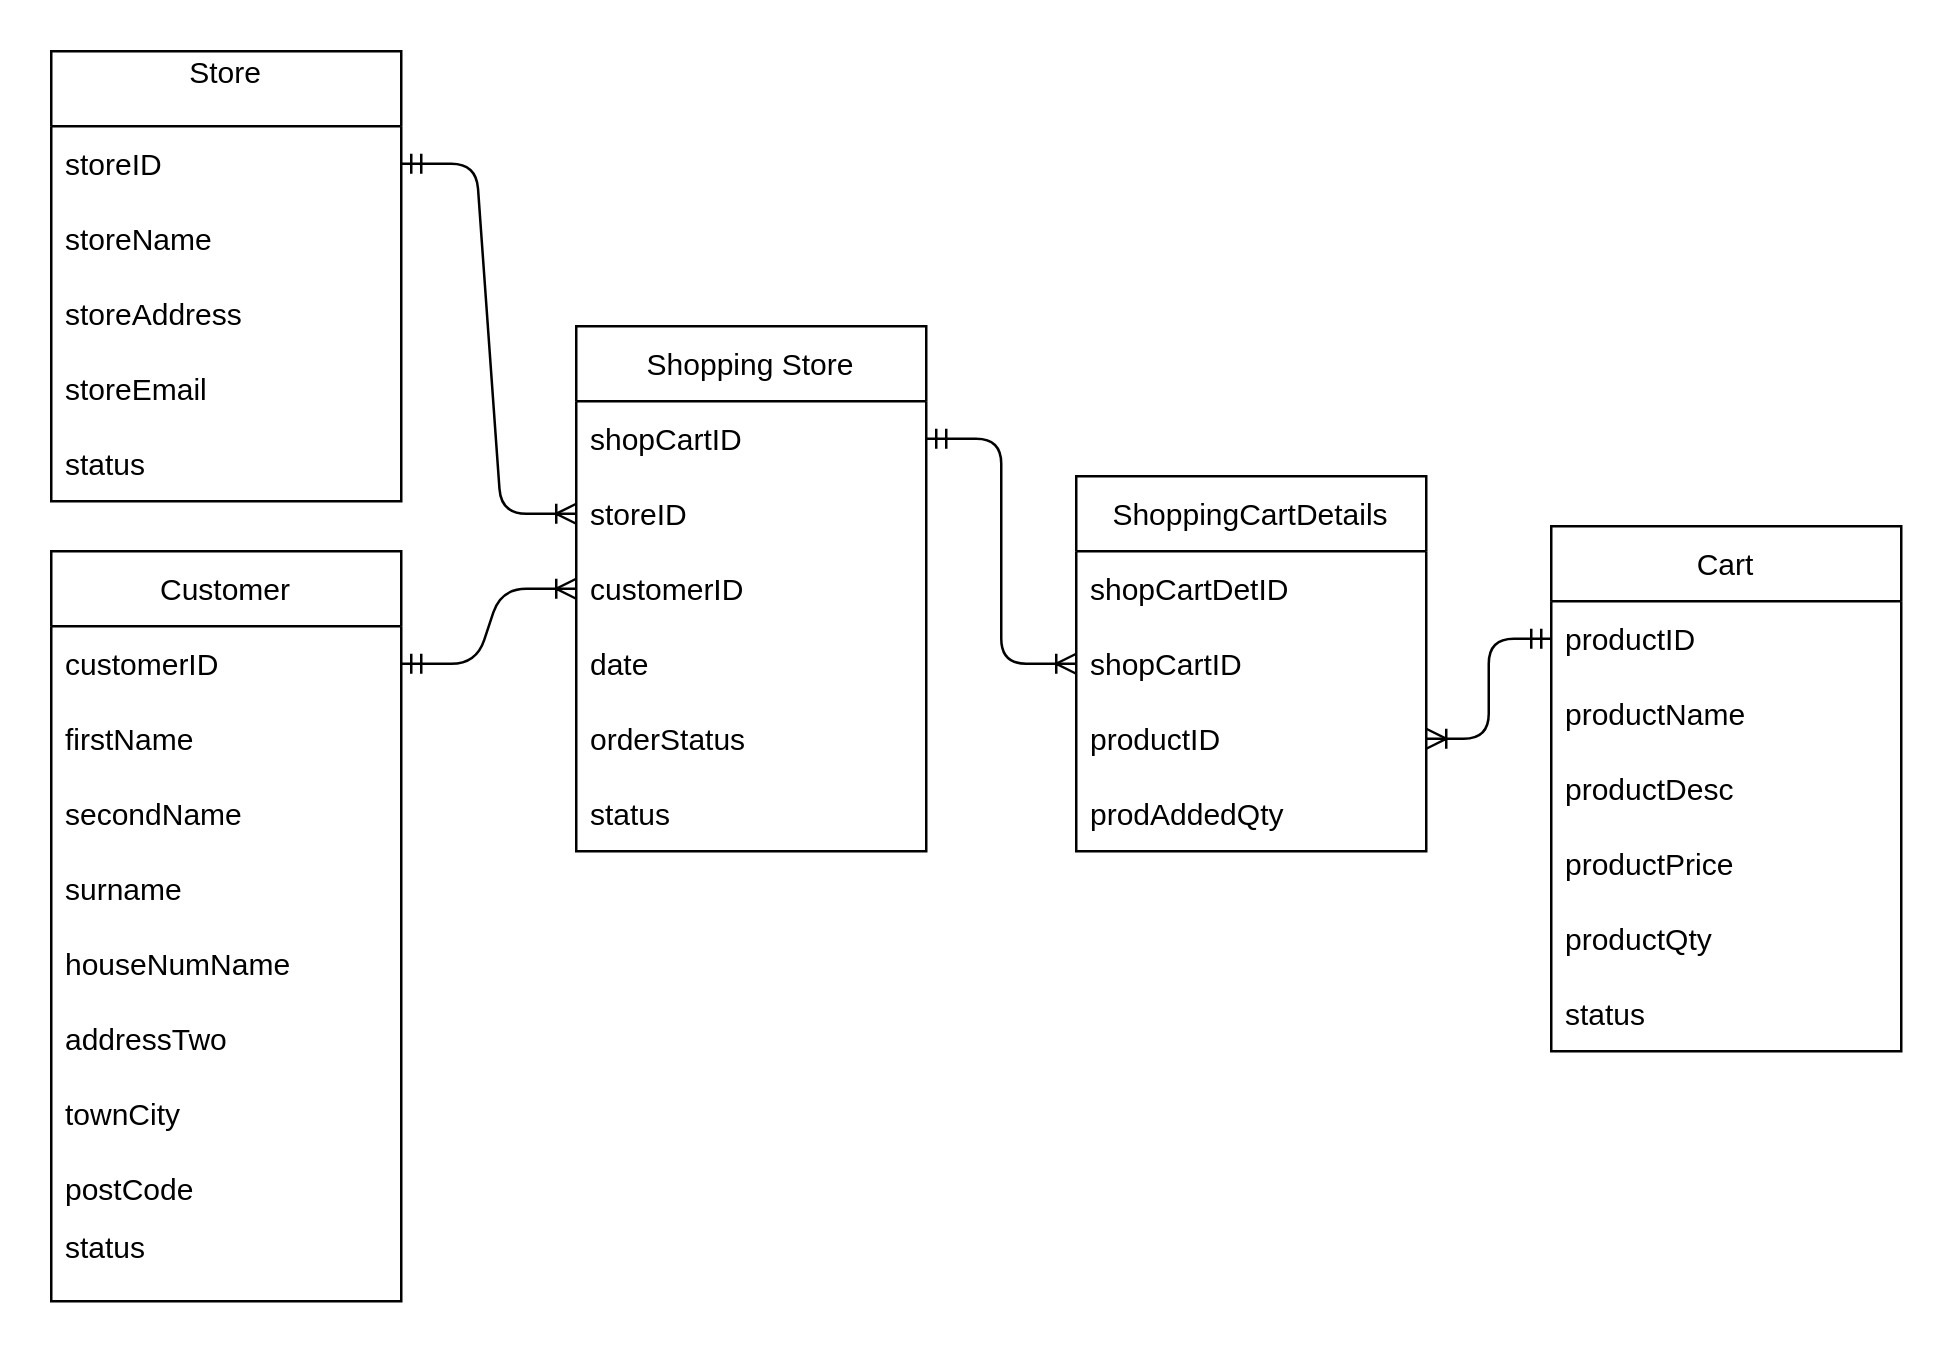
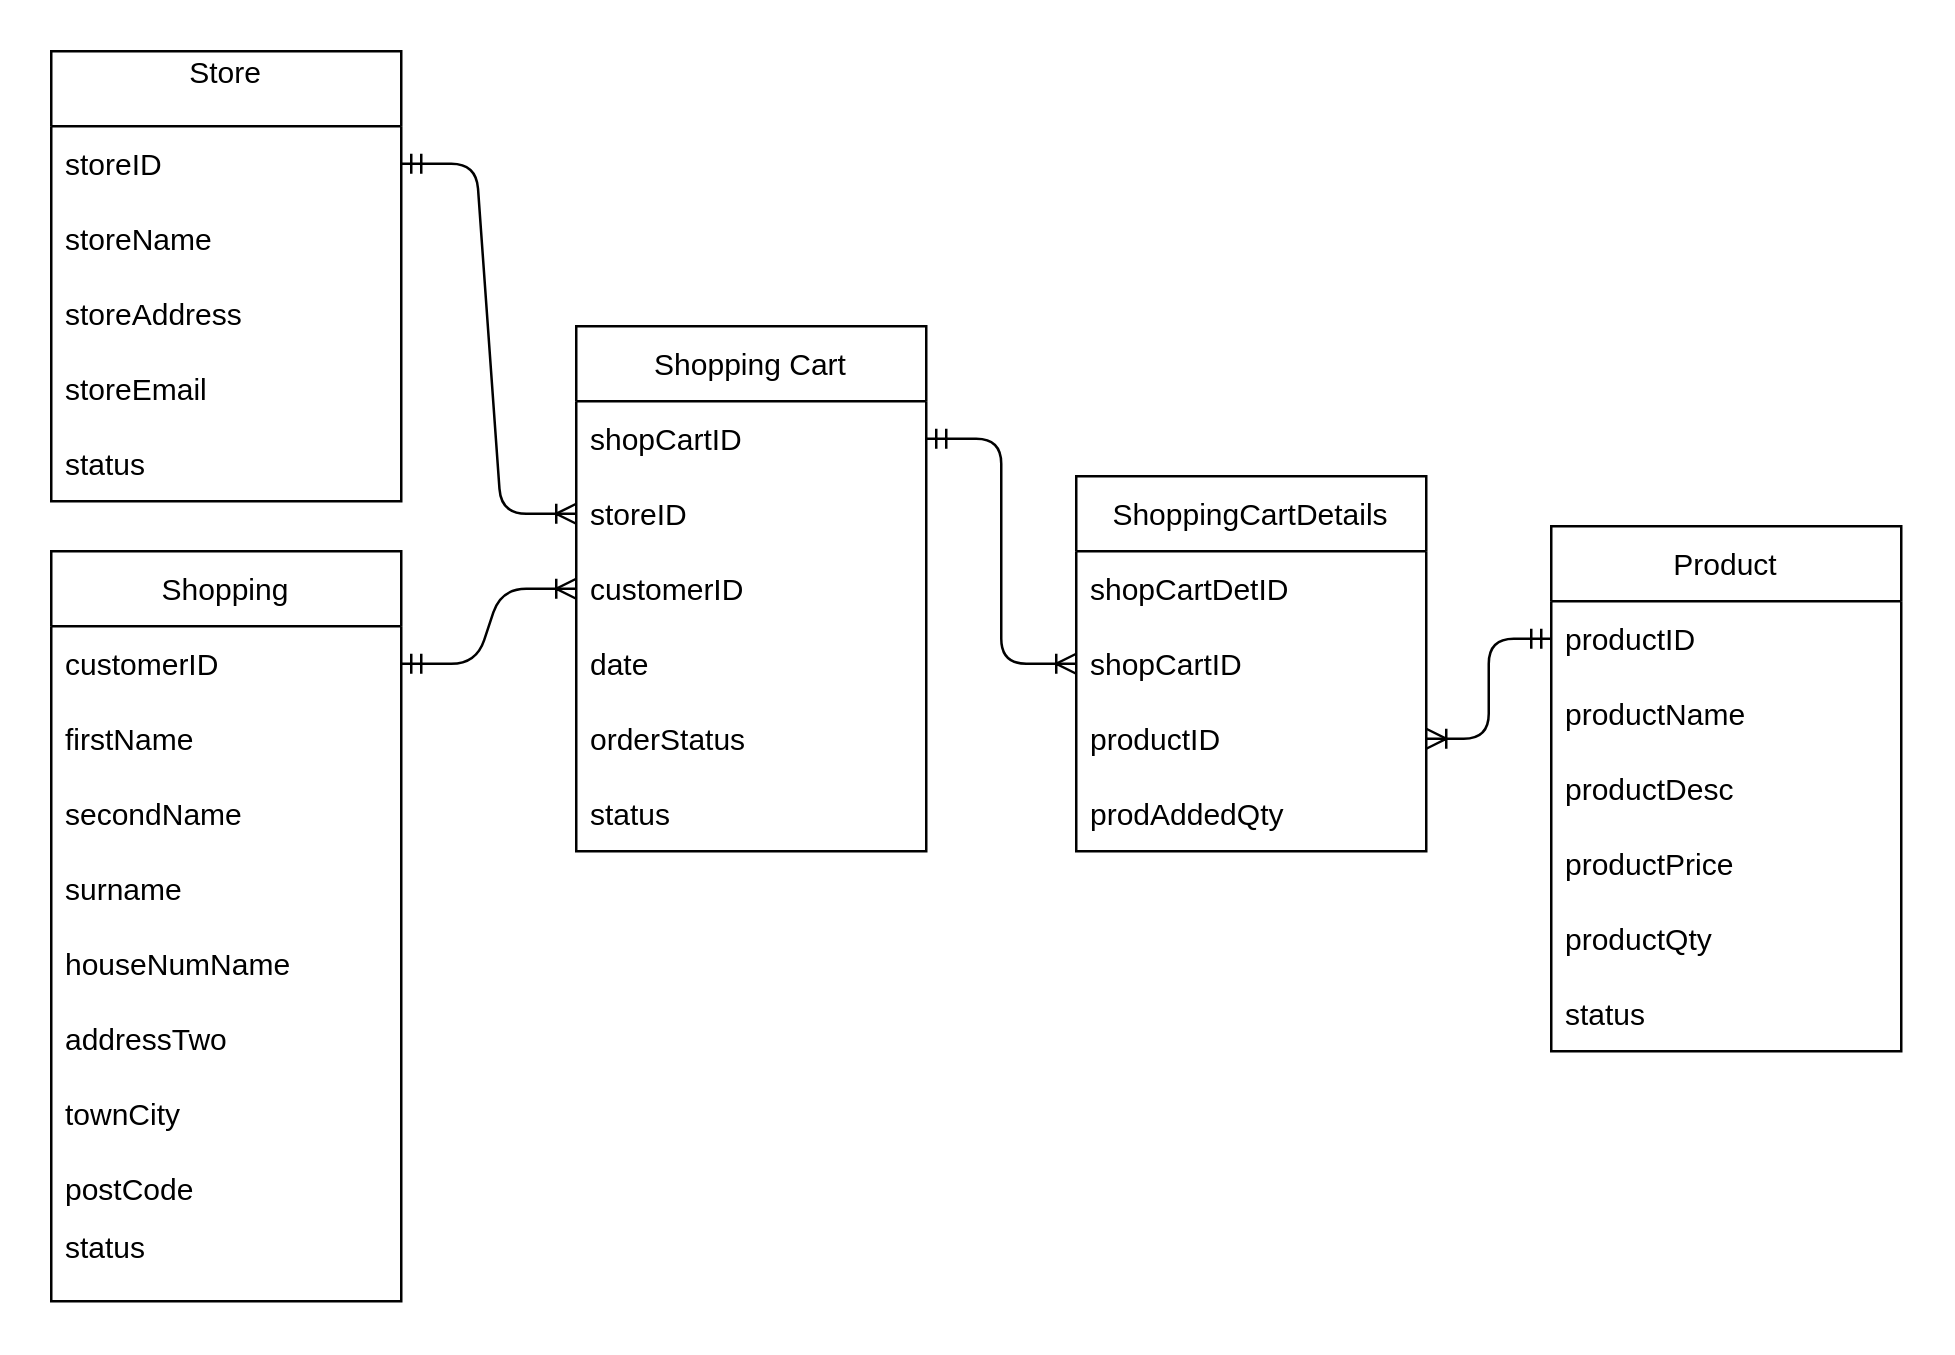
(750, 365) -> (750, 365)
(1725, 565) -> (1725, 565)
(225, 590) -> (225, 590)
